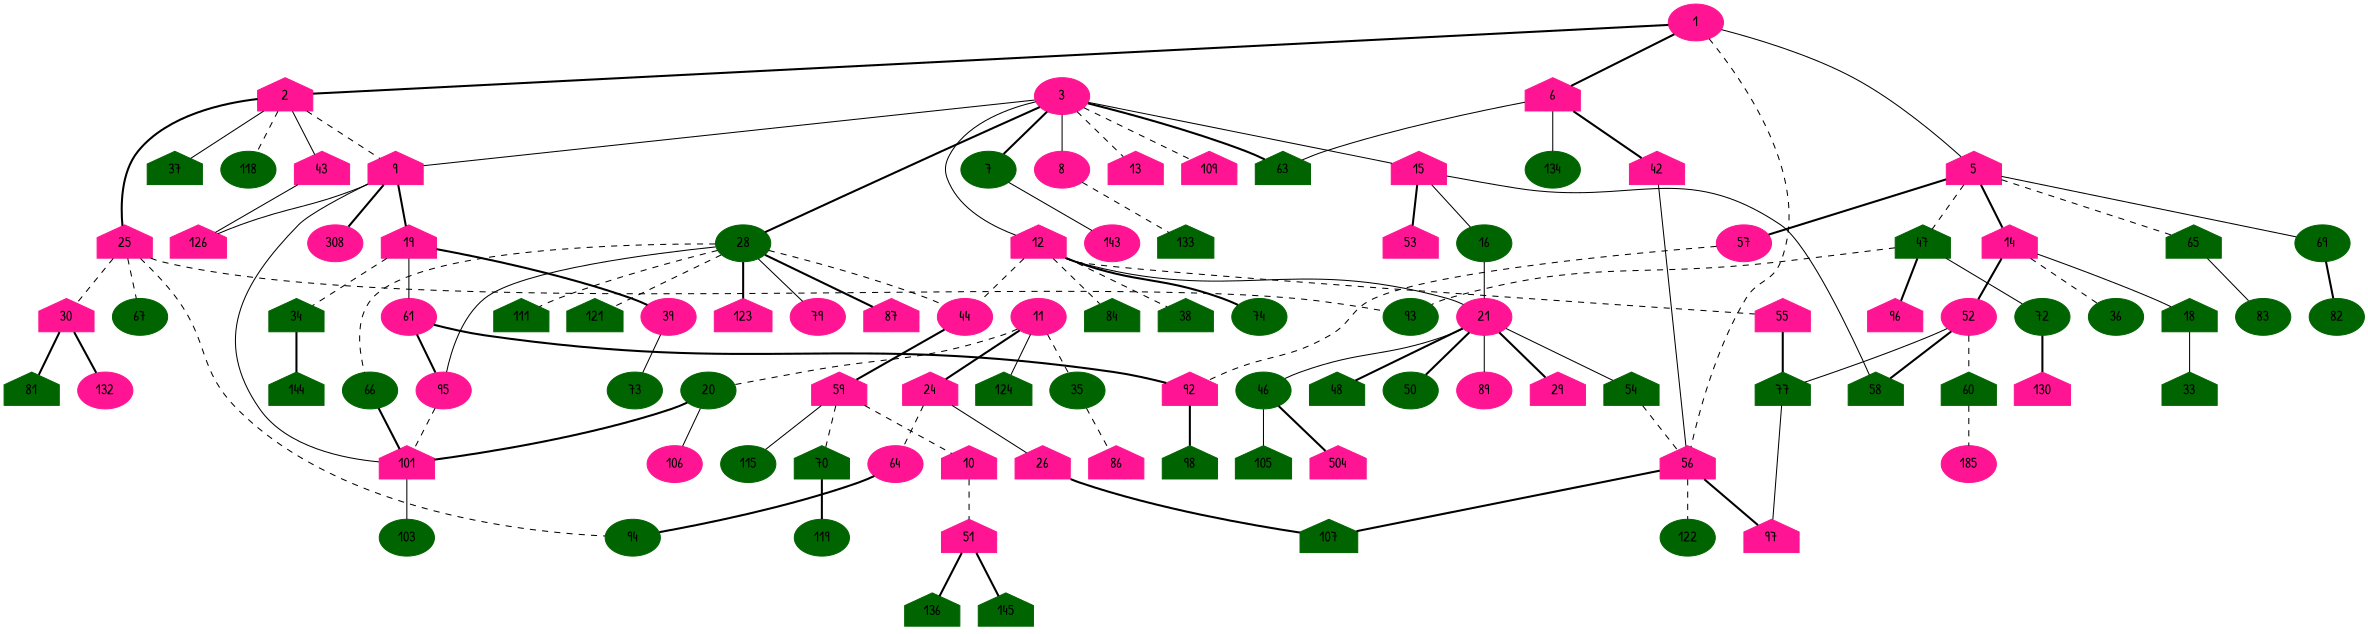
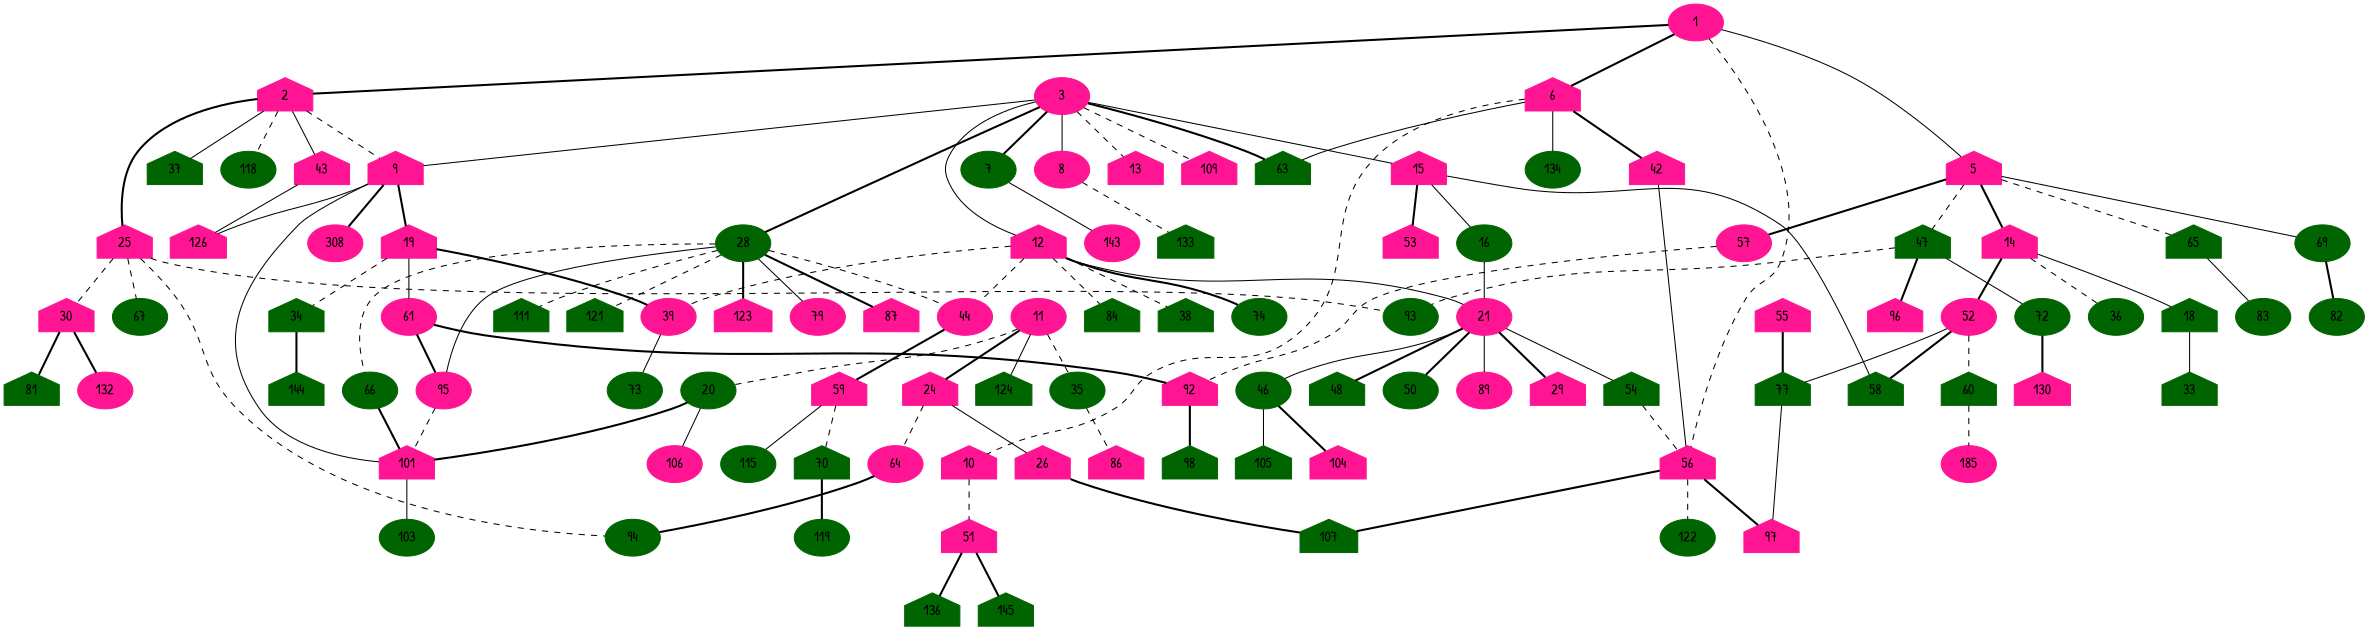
(1496, 296) -> (856, 265)
(904, 427) -> (1304, 327)
(1338, 464) -> (1338, 464)
